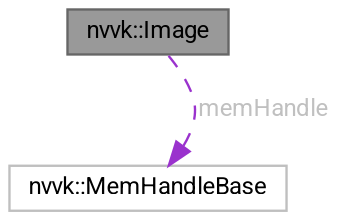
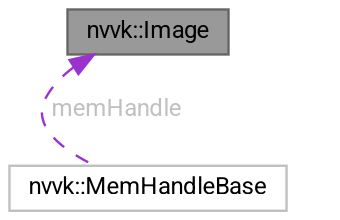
(193, 98) -> (44, 123)
